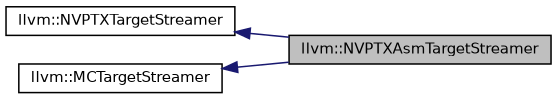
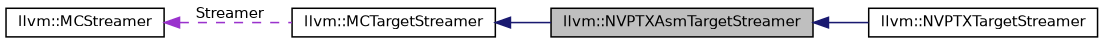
none -> (85, 23)
(269, 35) -> (849, 23)
